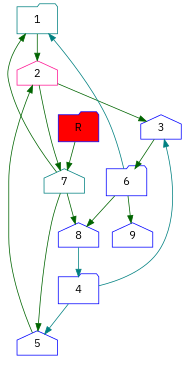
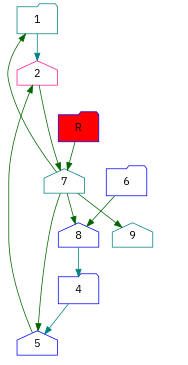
(37, 44) -> (37, 44)
(93, 93) -> none
(161, 128) -> none
(129, 206) -> (97, 208)
(133, 236) -> (133, 236)
